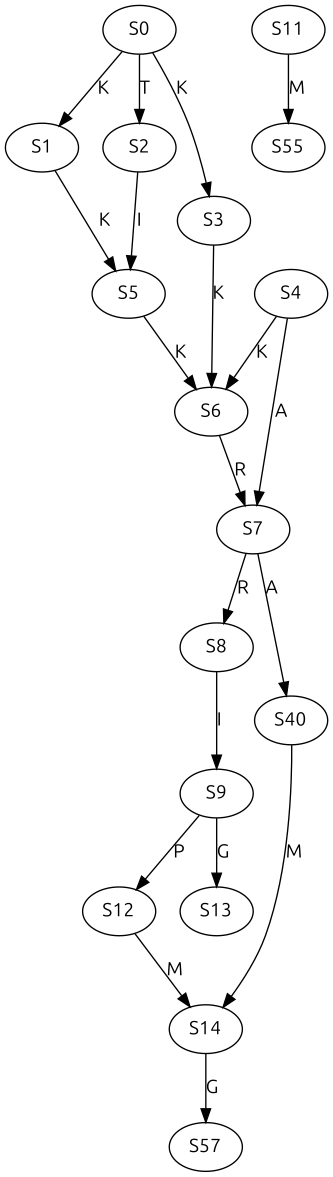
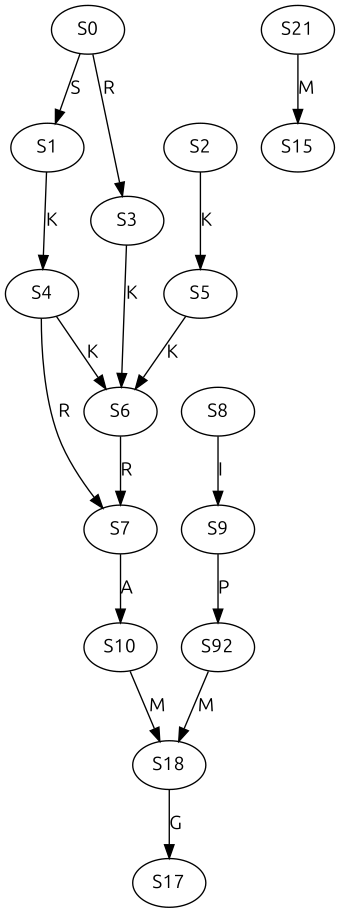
(288, 30) -> (298, 30)
(139, 82) -> none
(104, 89) -> (76, 89)
(182, 89) -> (110, 89)
(288, 148) -> (298, 148)
(82, 215) -> (45, 214)
(139, 221) -> (207, 221)
(282, 412) -> (65, 412)
(237, 582) -> none
(291, 720) -> (121, 647)
(119, 911) -> (218, 647)
(217, 911) -> none
(206, 1029) -> (169, 765)
(206, 1147) -> (169, 883)
